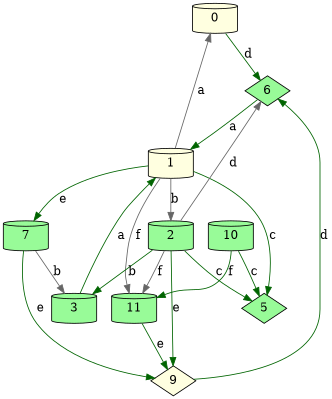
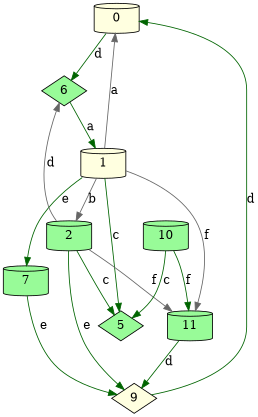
(320, 280) -> (247, 206)
(74, 308) -> none
(160, 345) -> (169, 362)
